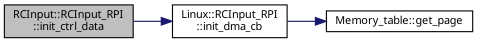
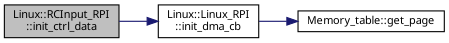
(69, 21) -> (62, 21)
(230, 21) -> (209, 21)
